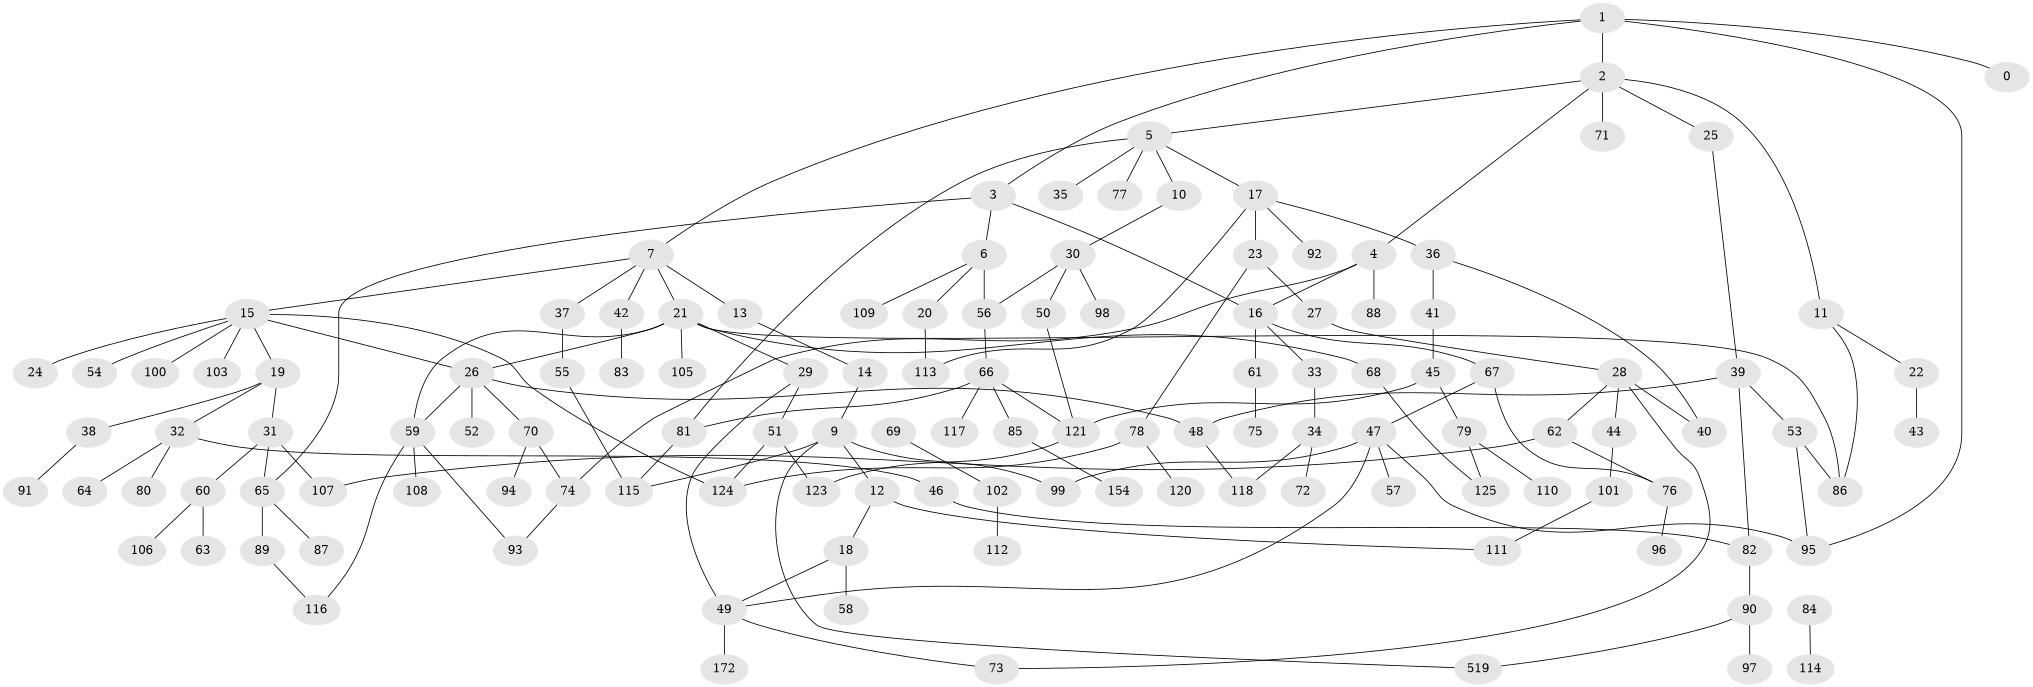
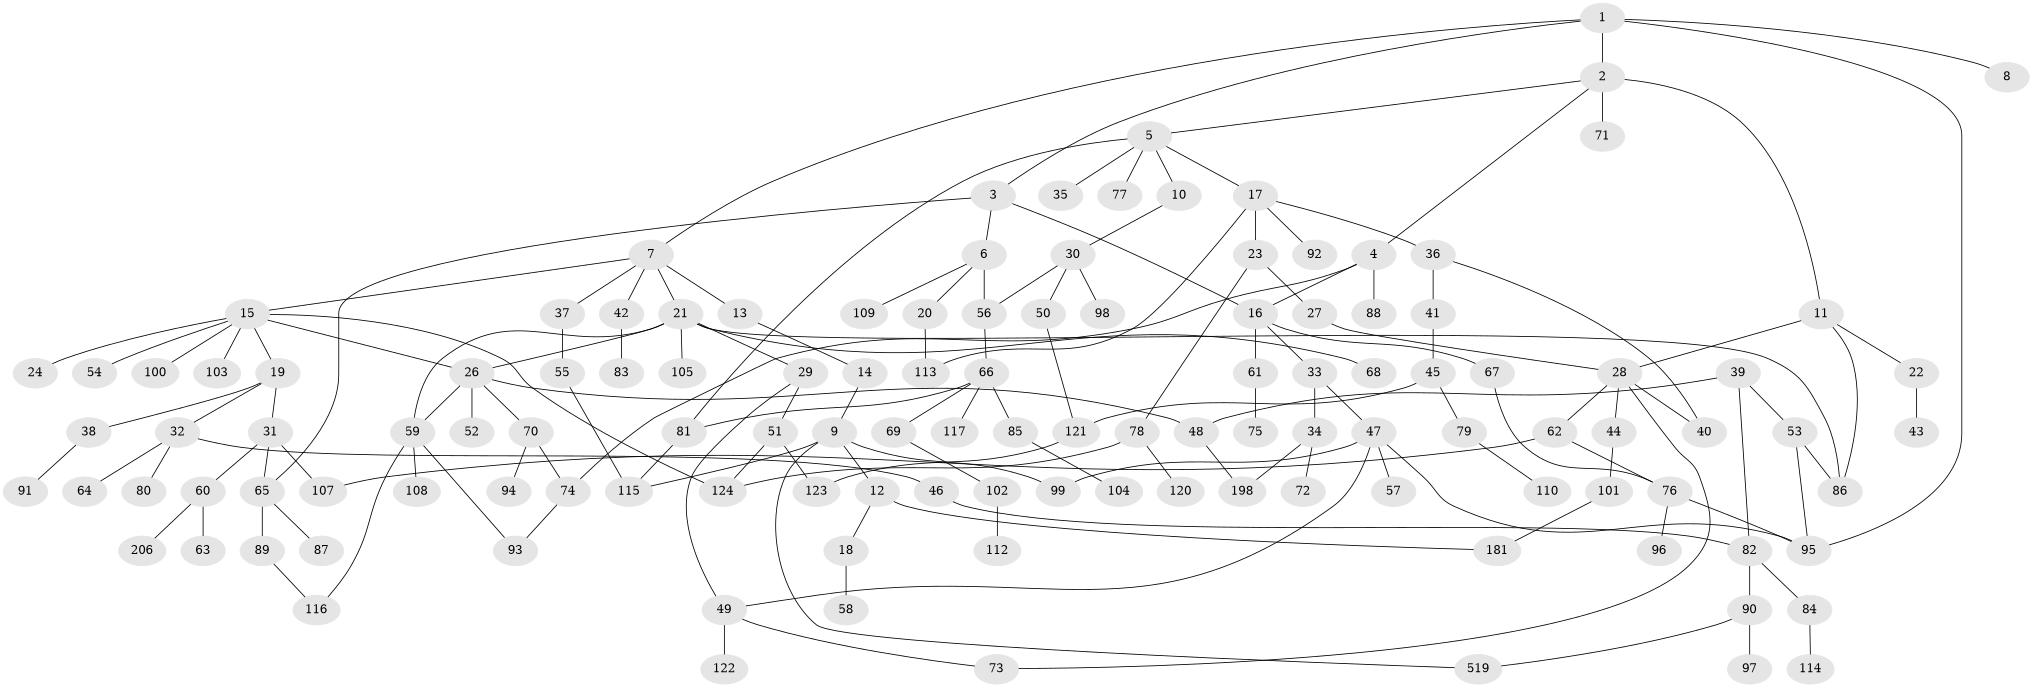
(2007, 77) -> (2007, 77)
(1711, 136) -> none
none -> (1720, 344)
(1031, 403) -> (940, 403)
(1433, 403) -> (1347, 405)
(1119, 492) -> (1119, 492)
(1242, 492) -> (1242, 492)
(1486, 492) -> none
none -> (1741, 520)
(142, 551) -> (142, 551)
(1497, 551) -> (1497, 551)
none -> (1780, 581)
(781, 583) -> none
(724, 669) -> (724, 669)
